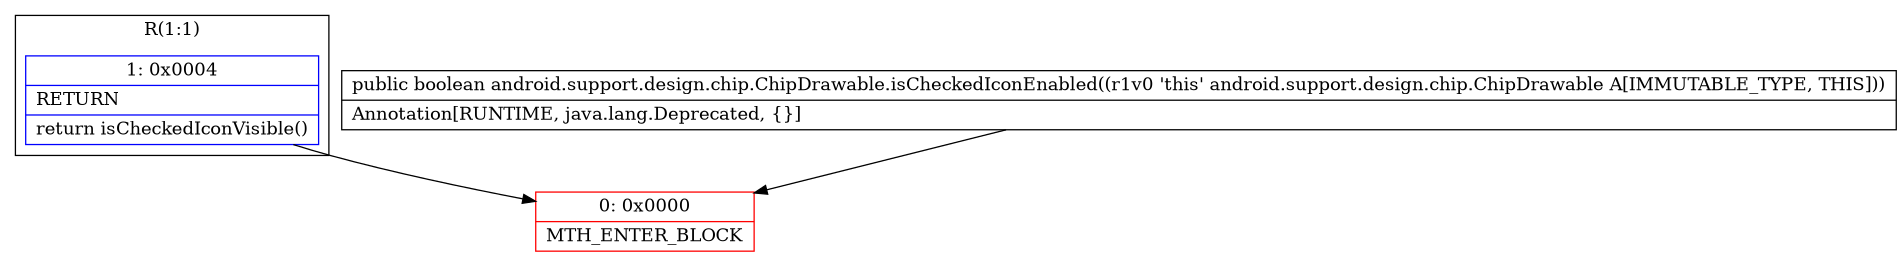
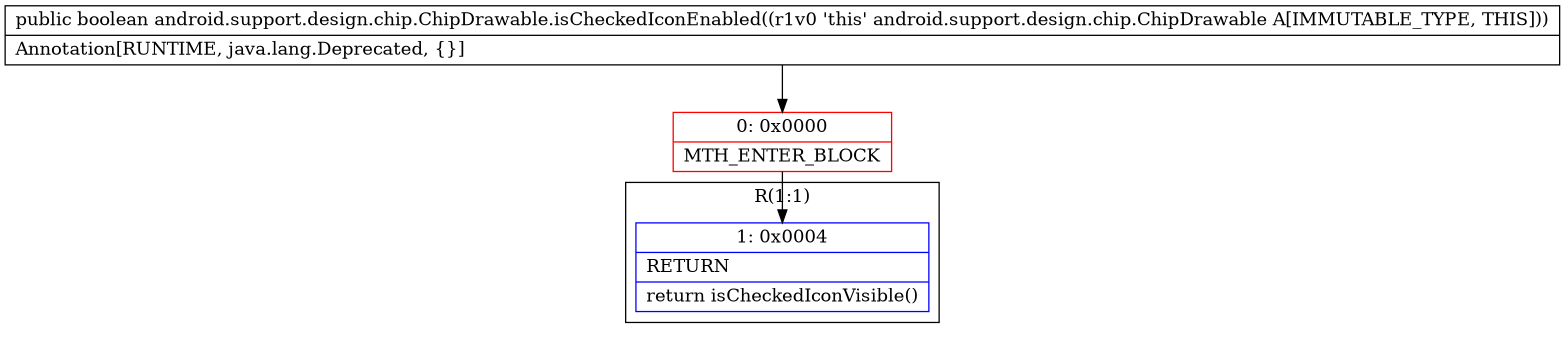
(407, 175) -> (782, 191)
